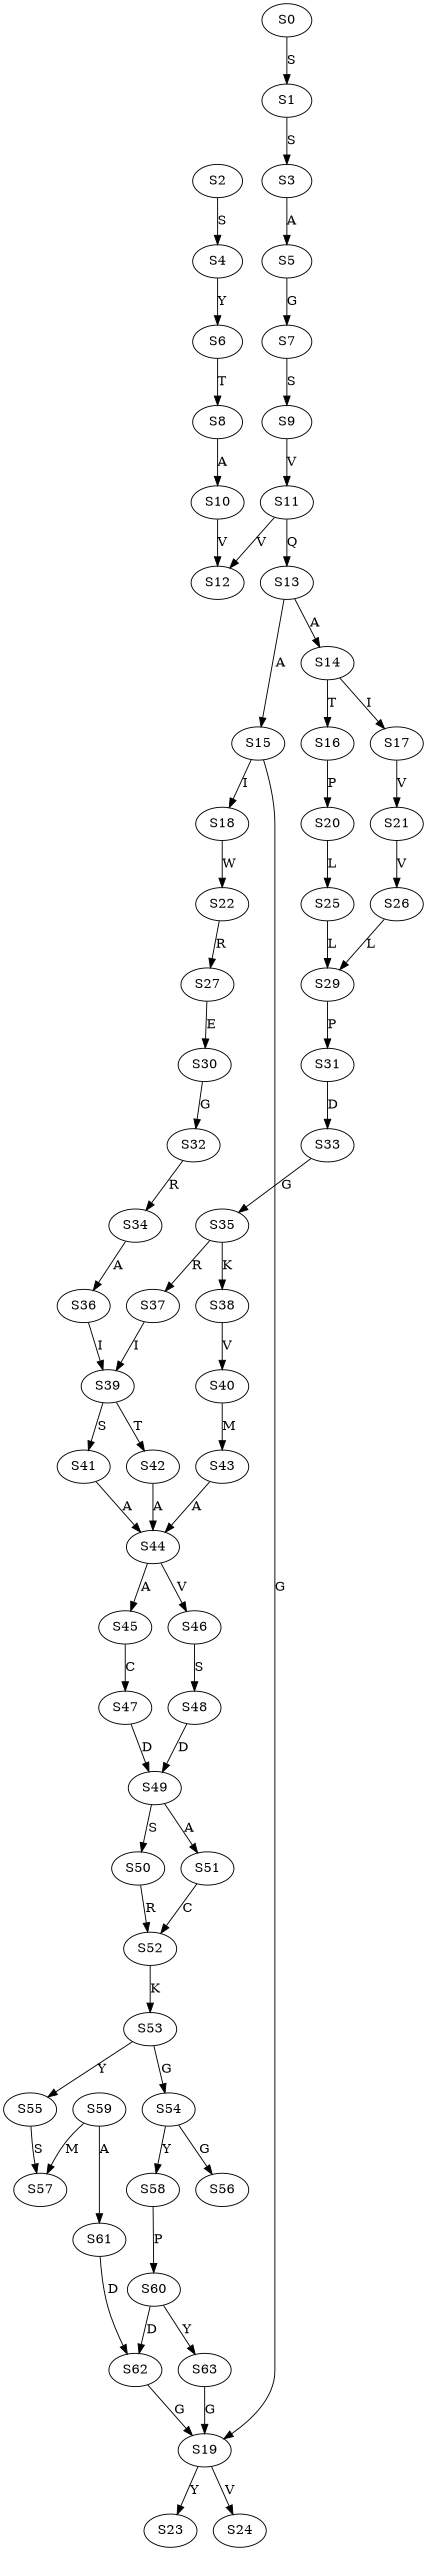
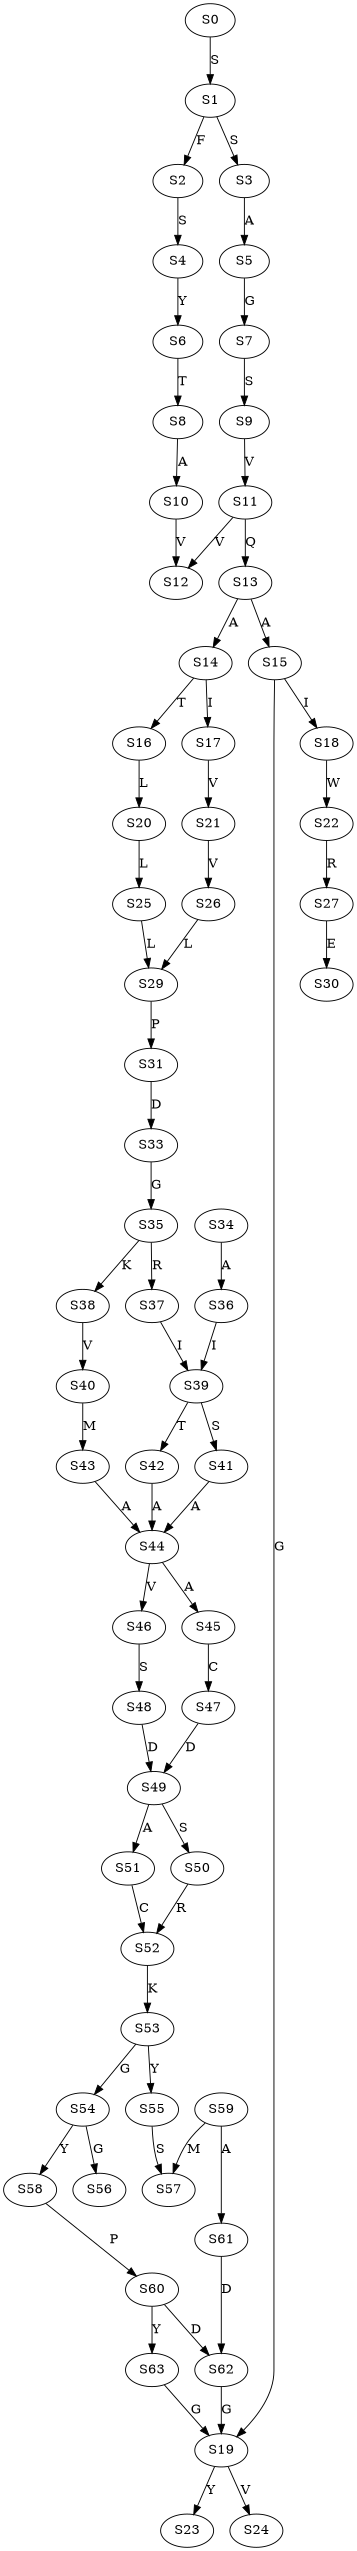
none -> (196, 137)
(332, 784) -> (144, 784)
(194, 1145) -> none
